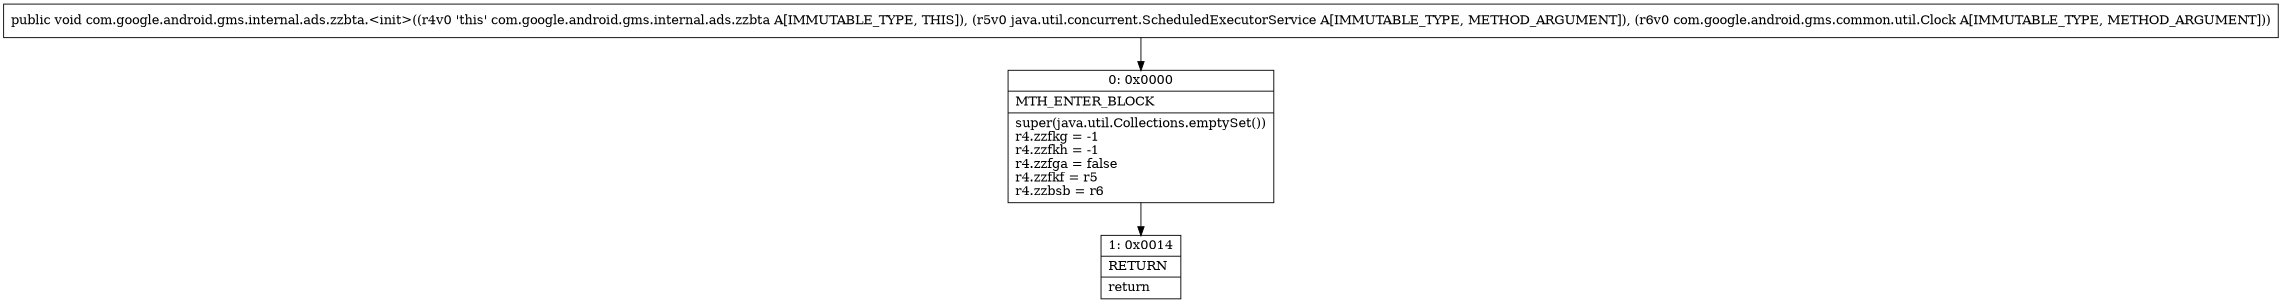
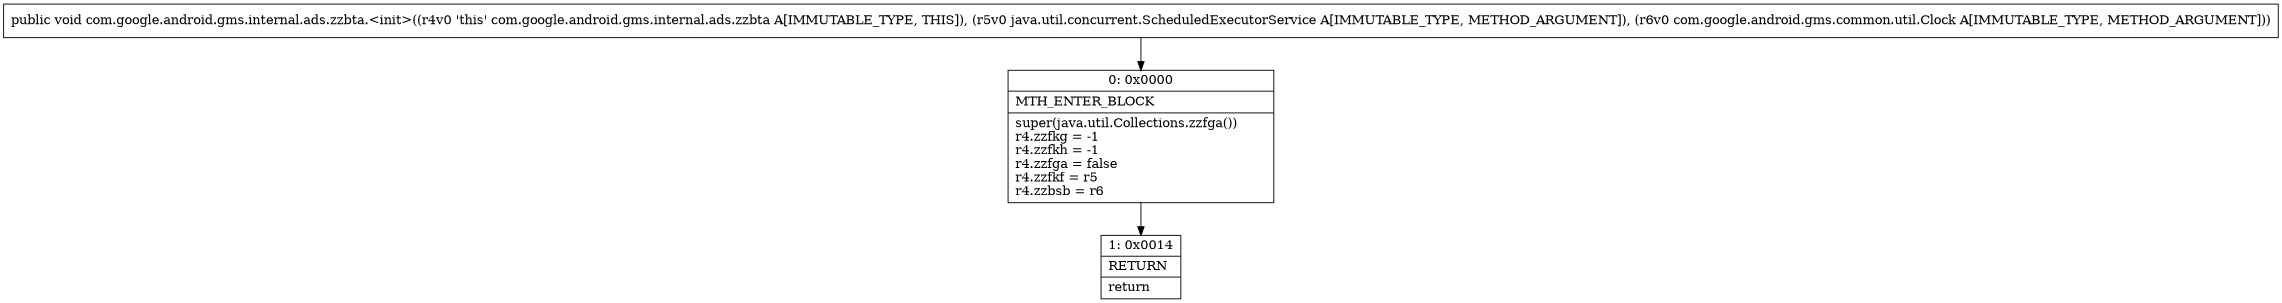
(1141, 123) -> (1126, 123)
